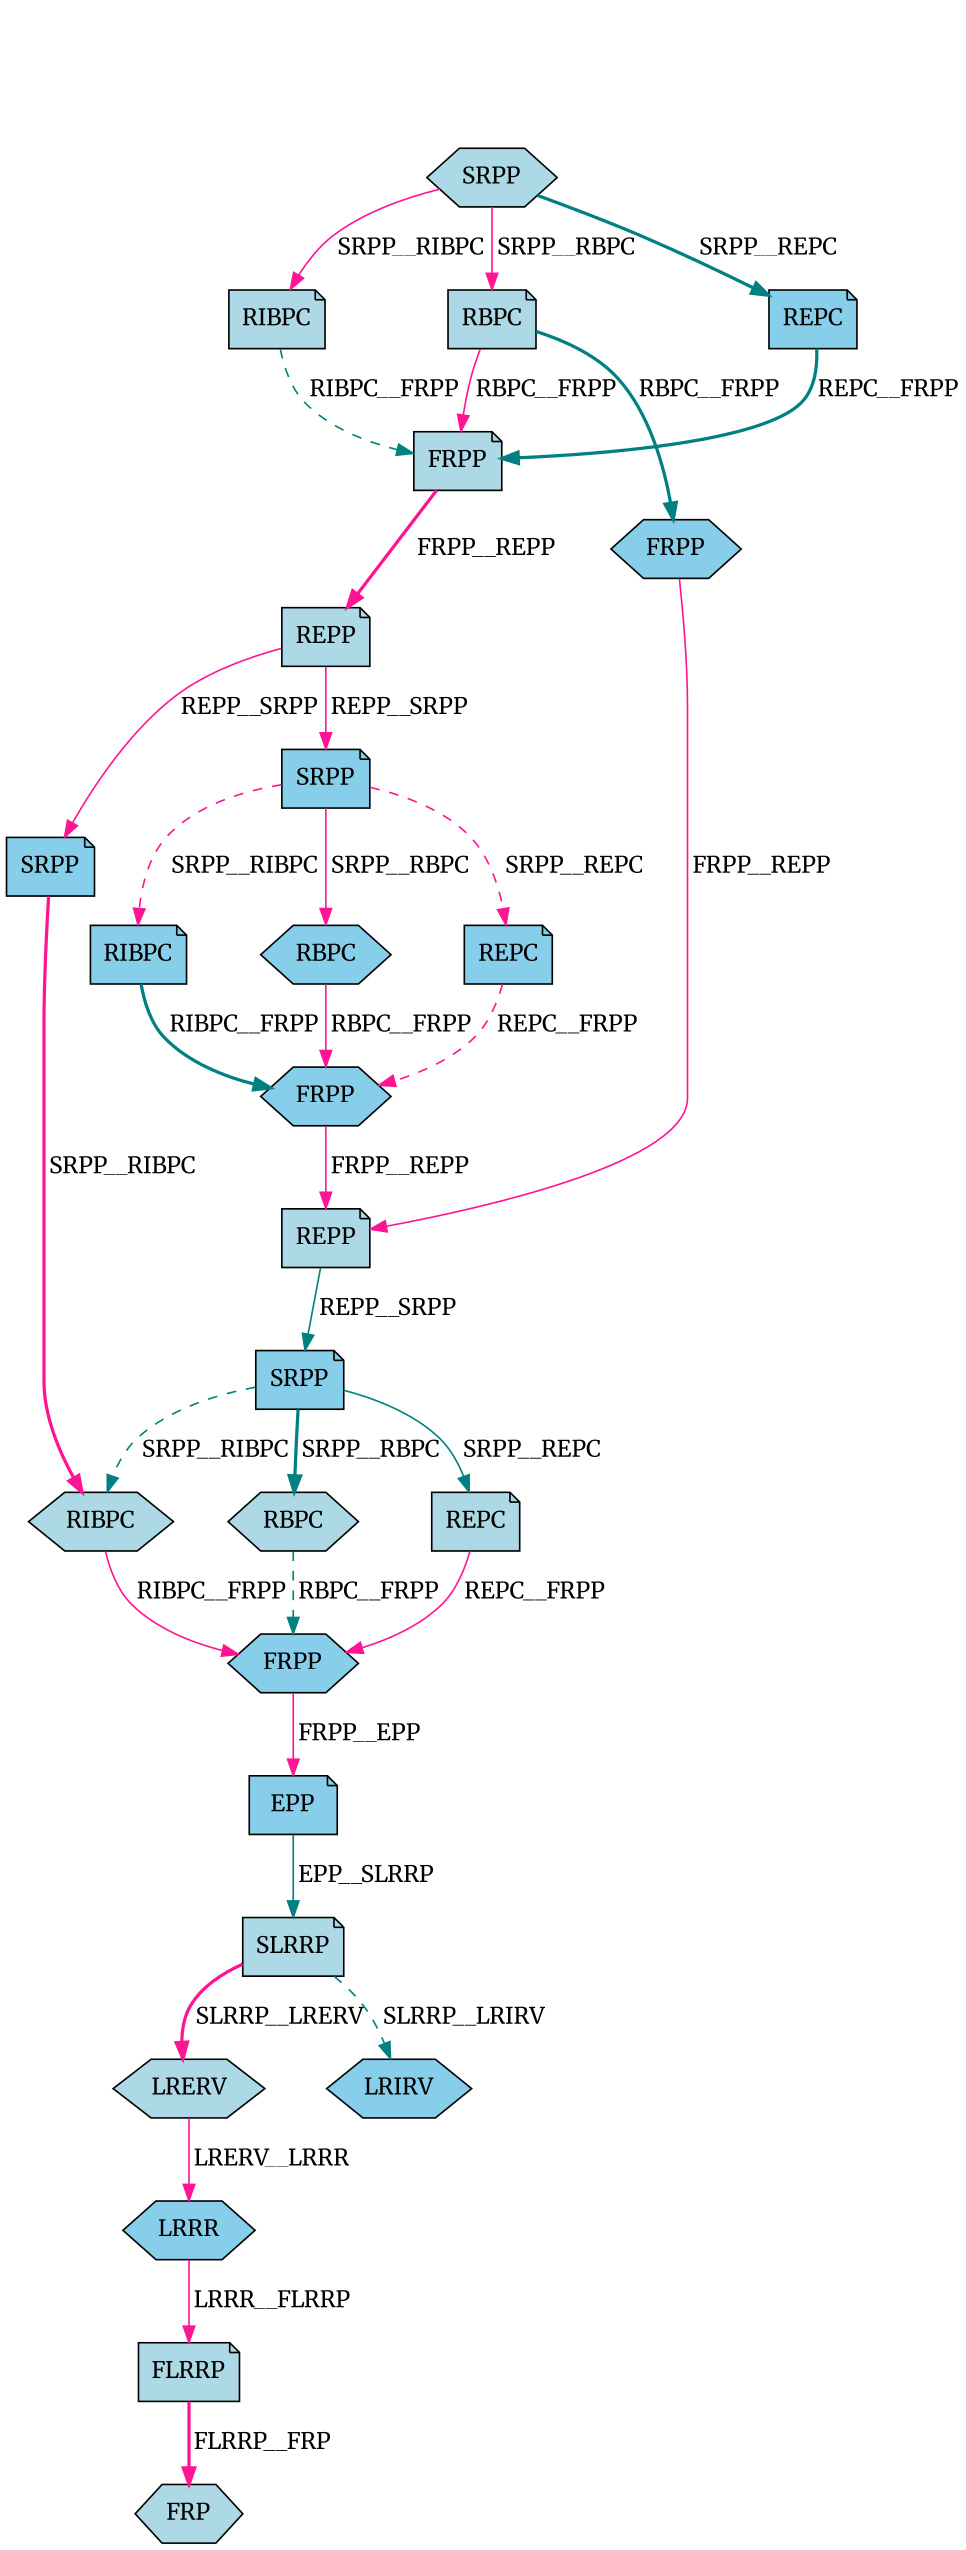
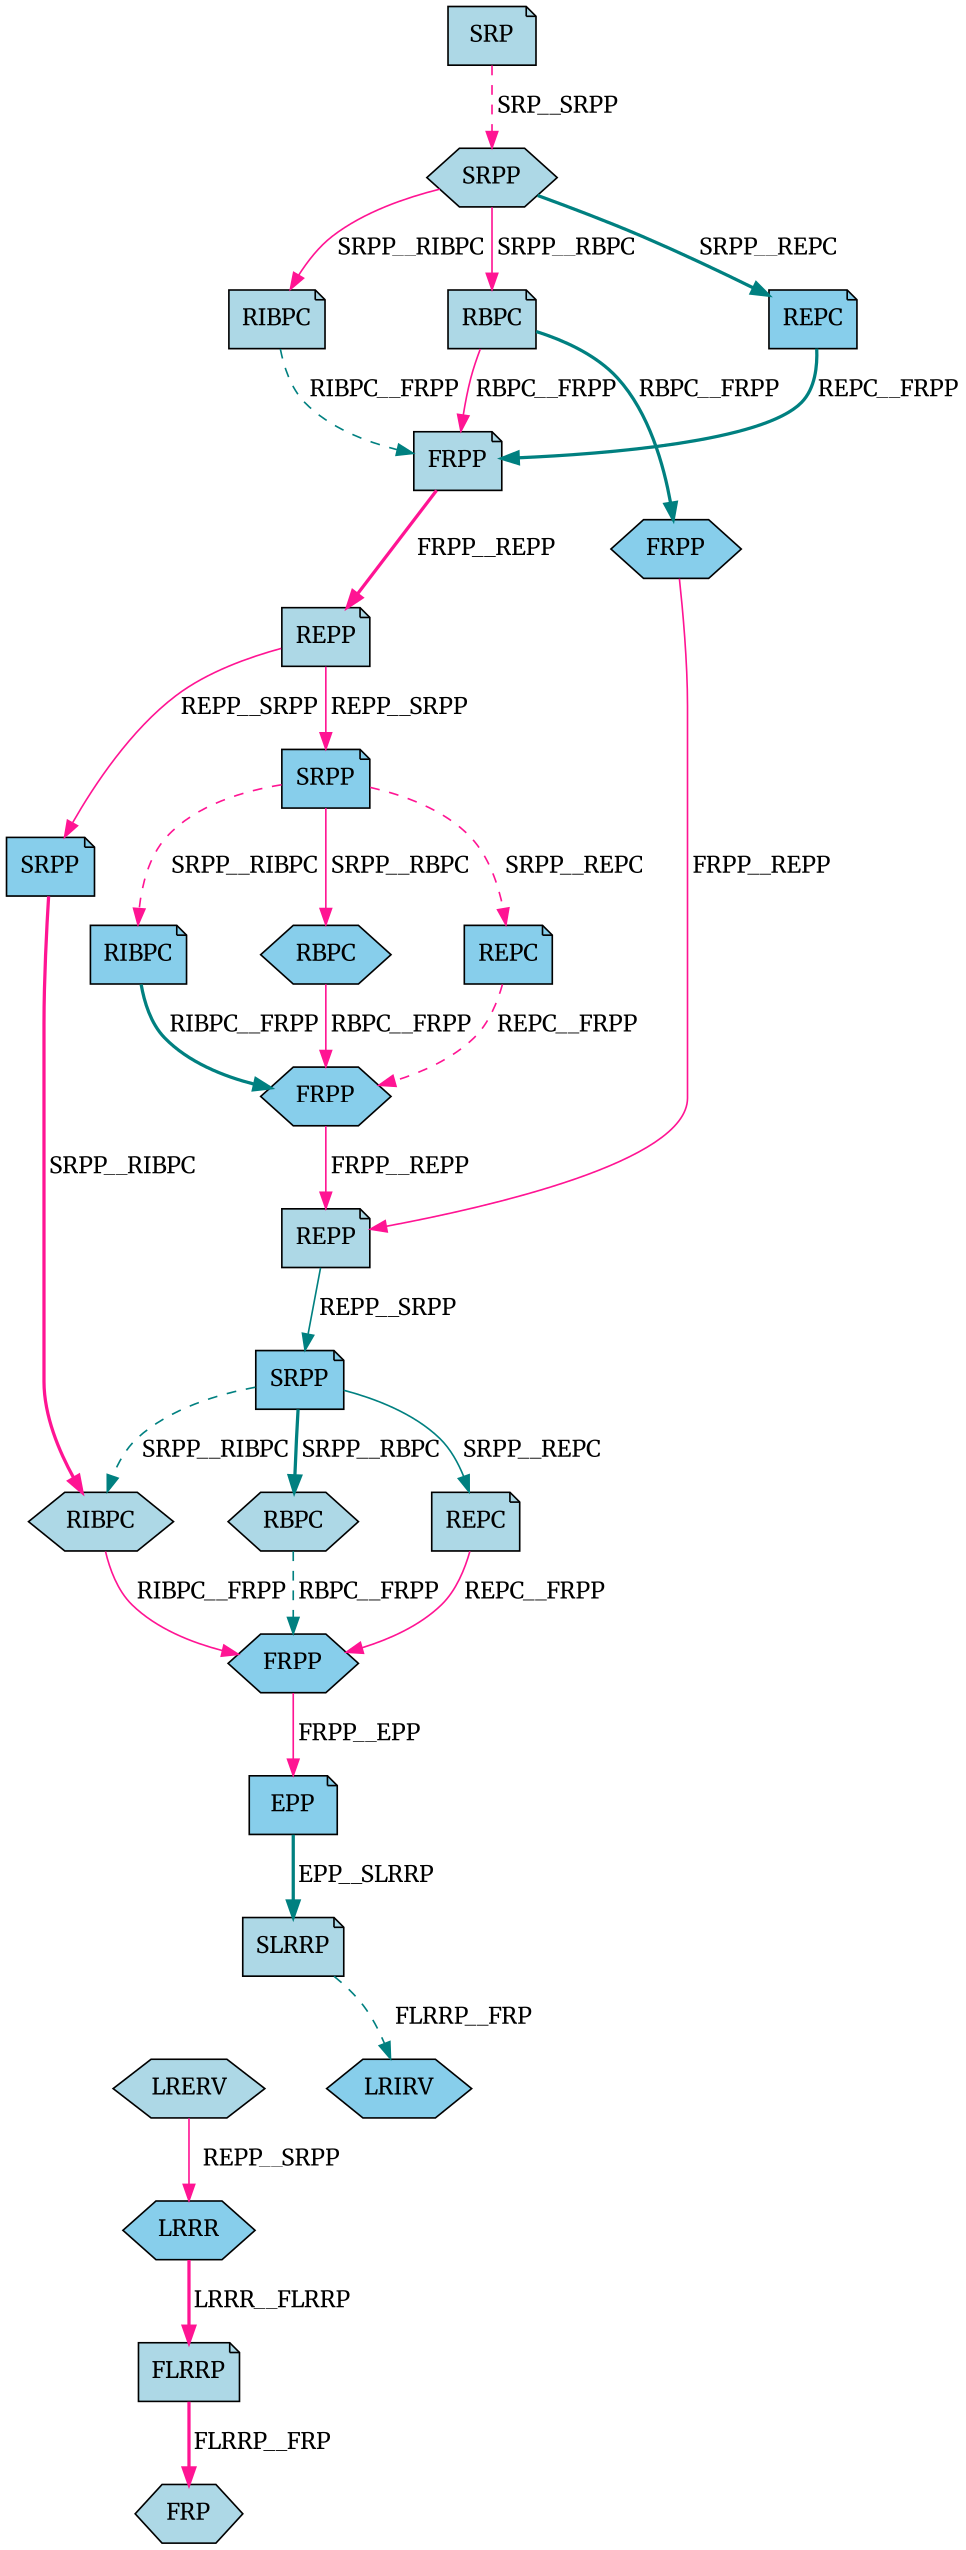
none -> (492, 36)
(293, 1868) -> (293, 1868)
(199, 1994) -> none
(462, 2018) -> (462, 2018)
(270, 2159) -> (270, 2159)
(189, 2293) -> (189, 2293)
